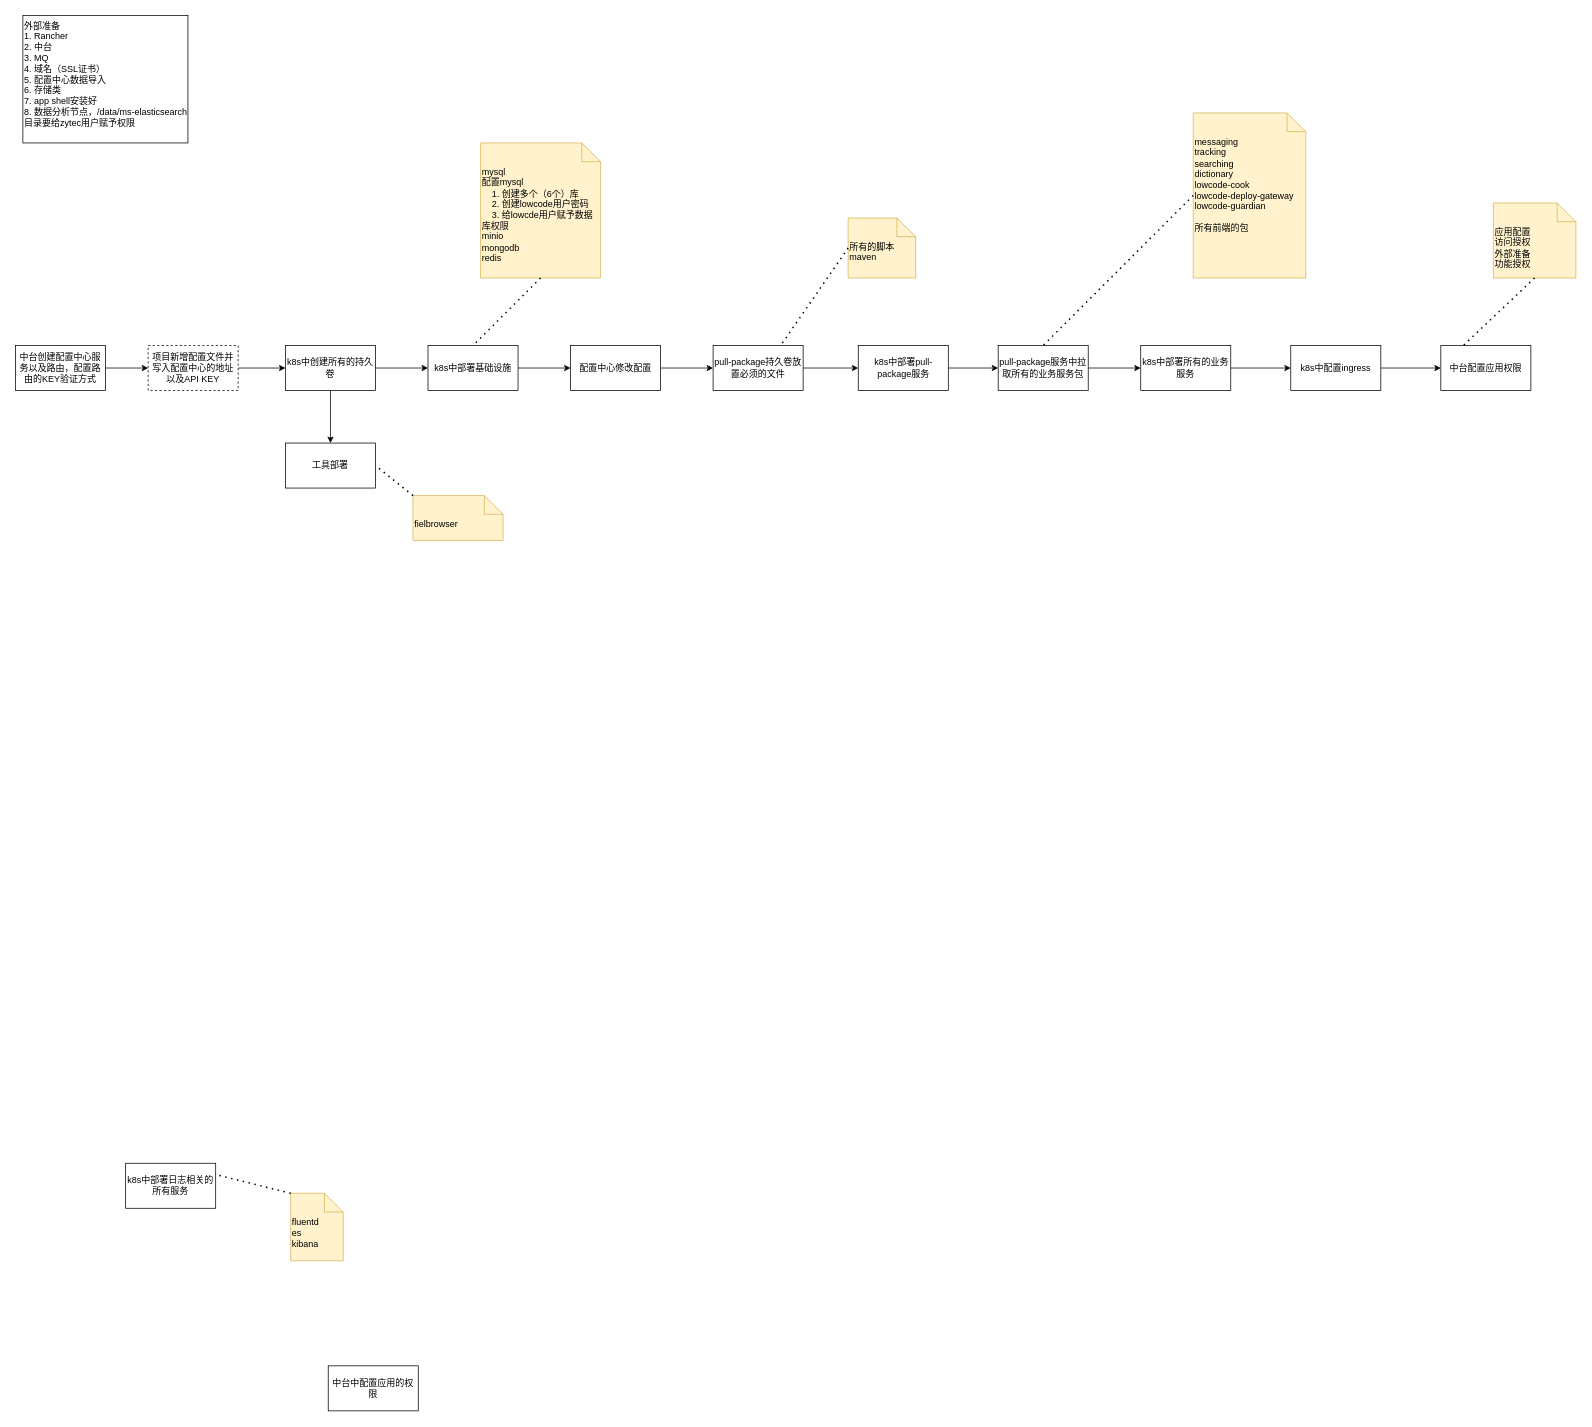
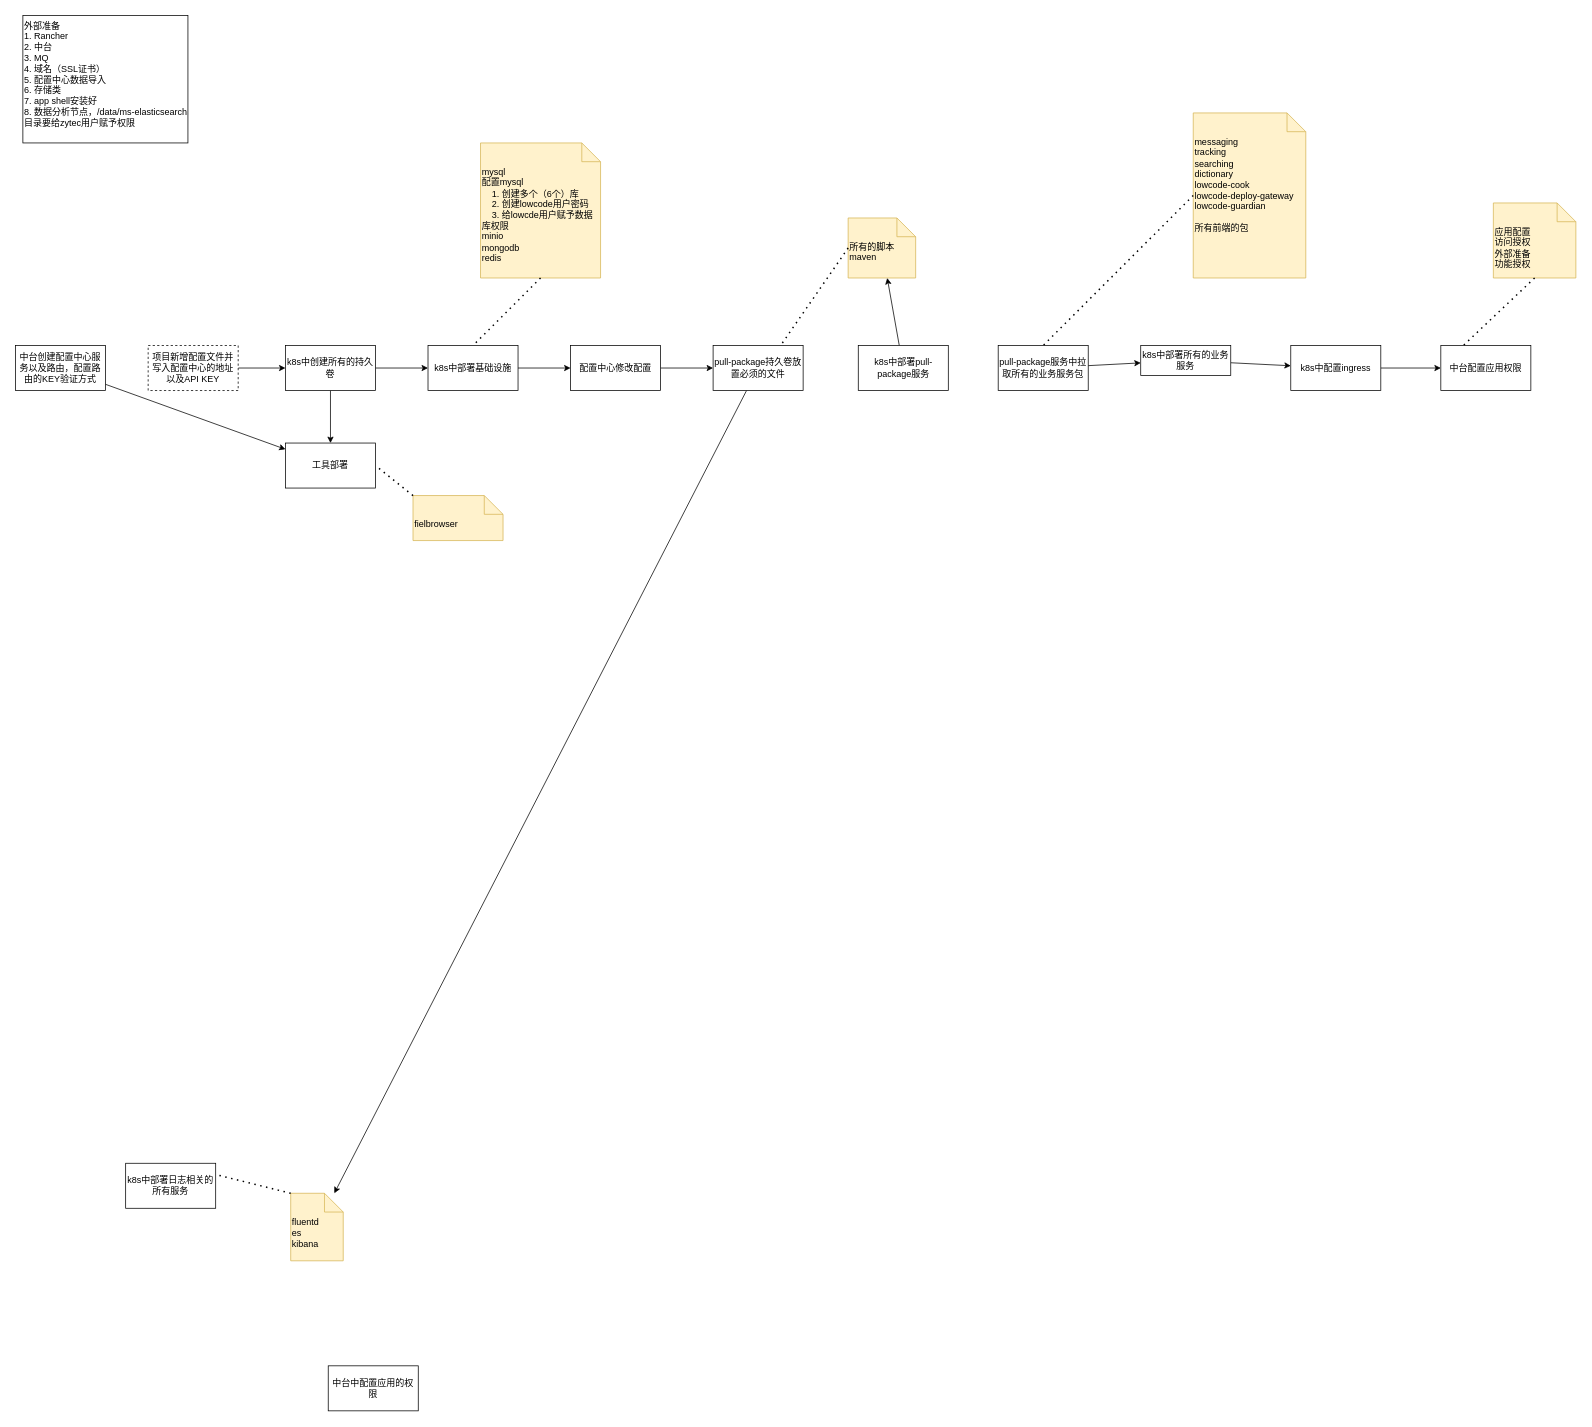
(141, 368) -> (193, 416)
(851, 368) -> (542, 789)
(991, 368) -> (893, 313)
(1185, 368) -> (1185, 360)
